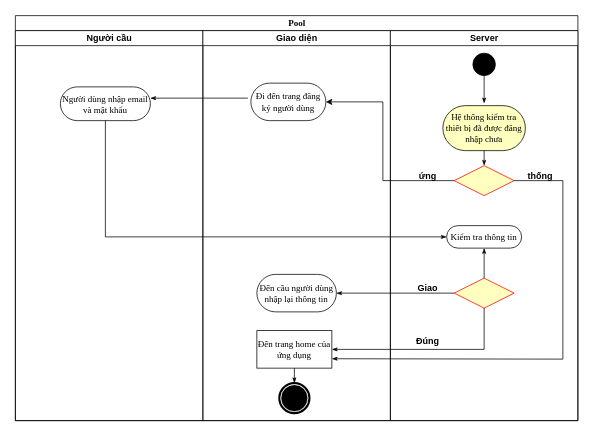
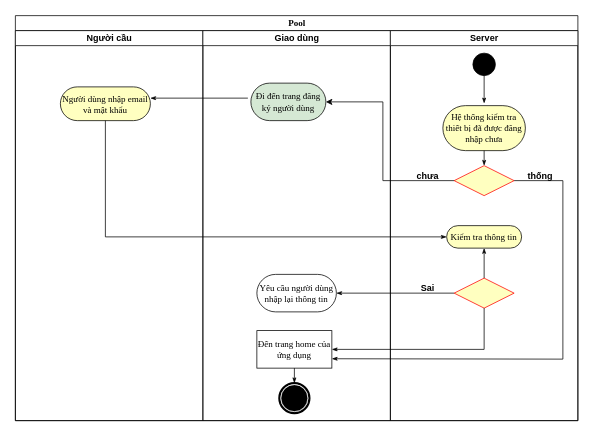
(297, 38) -> (297, 38)
(288, 102) -> (288, 102)
(105, 104) -> (105, 104)
(428, 176) -> (428, 176)
(484, 237) -> (484, 237)
(428, 288) -> (428, 288)
(297, 293) -> (297, 293)
(428, 340) -> none
